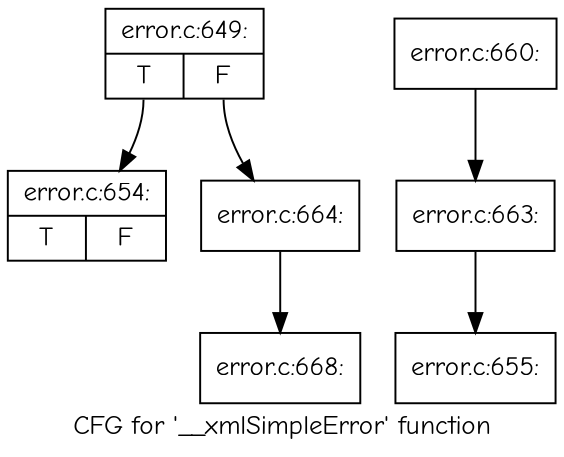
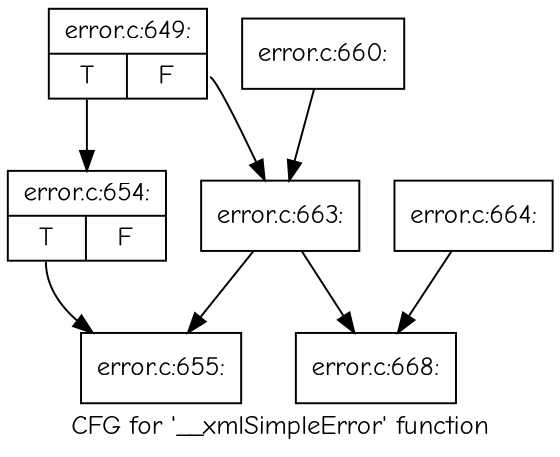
(229, 133) -> (235, 118)
none -> (323, 284)
none -> (55, 294)
